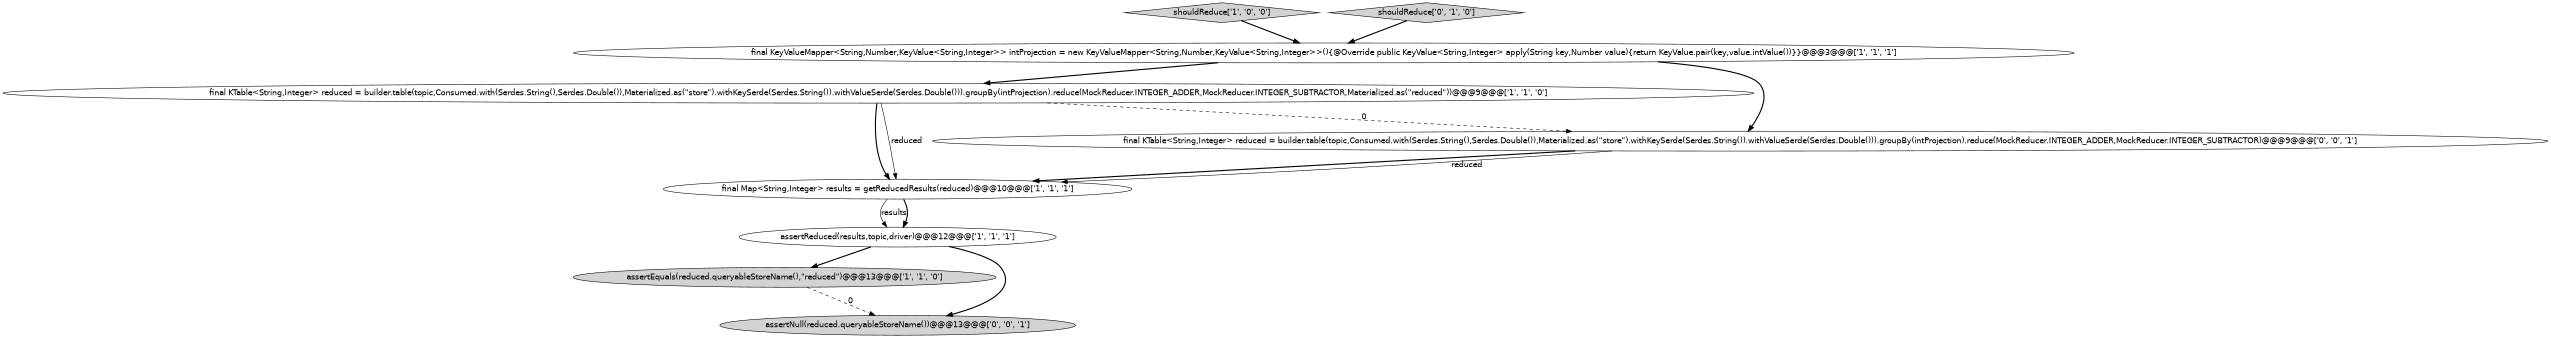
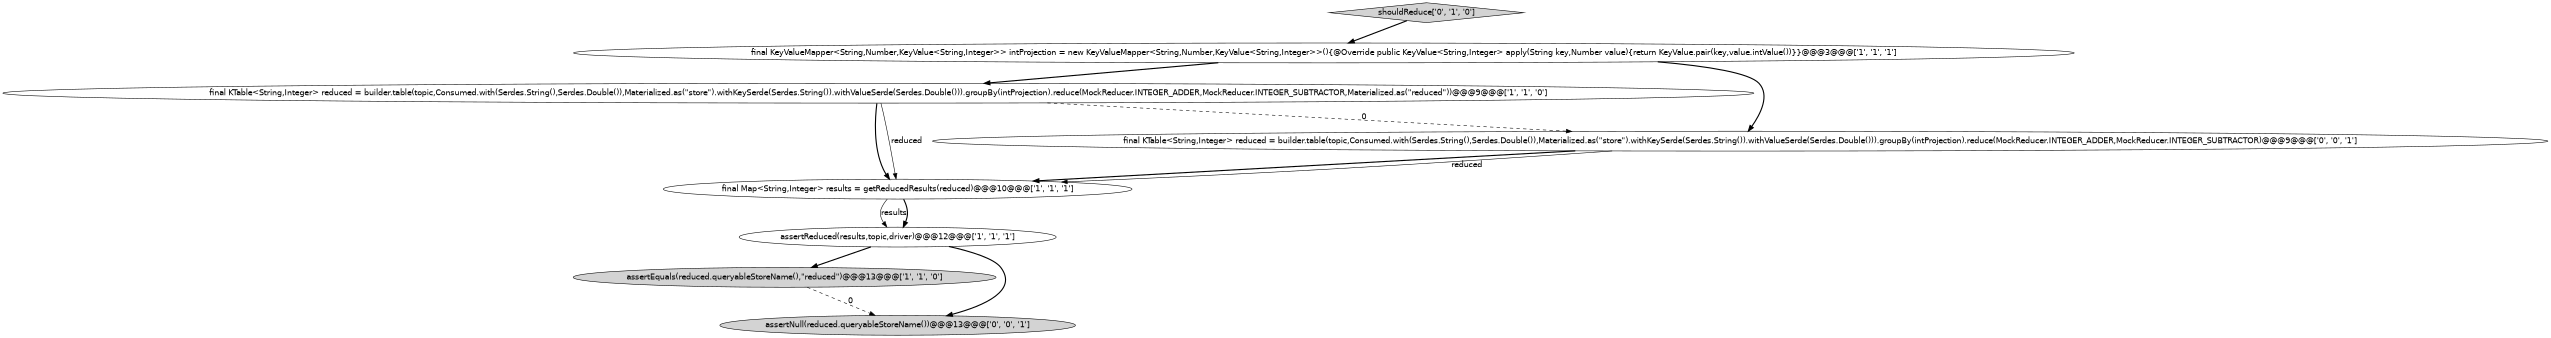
(1222, 13) -> none
